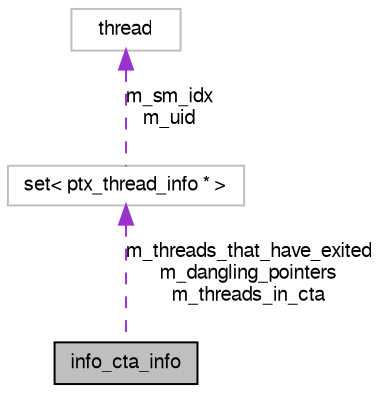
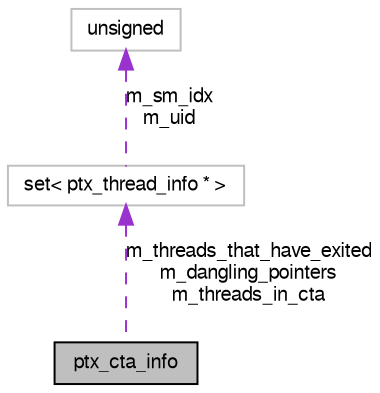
(126, 30) -> (126, 30)
(126, 363) -> (126, 363)
